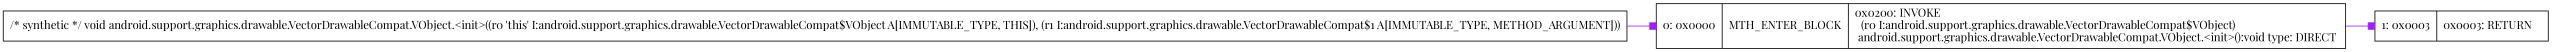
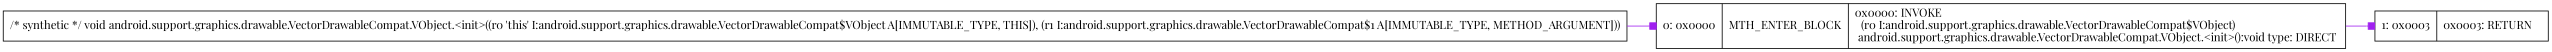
(1901, 13) -> (1902, 13)
